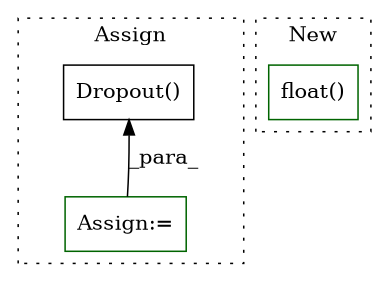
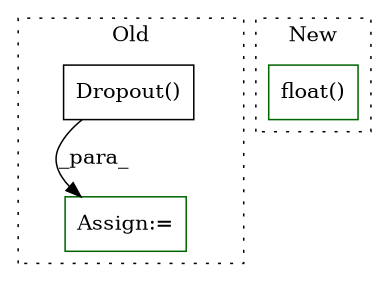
(131, 36) -> (131, 36)
(129, 166) -> (58, 151)
